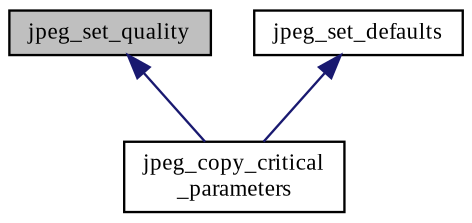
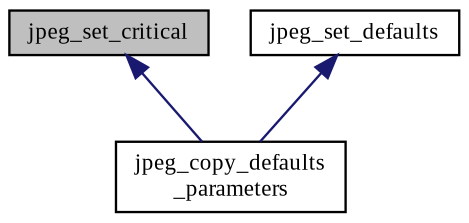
(110, 33) -> (109, 33)
(234, 177) -> (231, 177)
